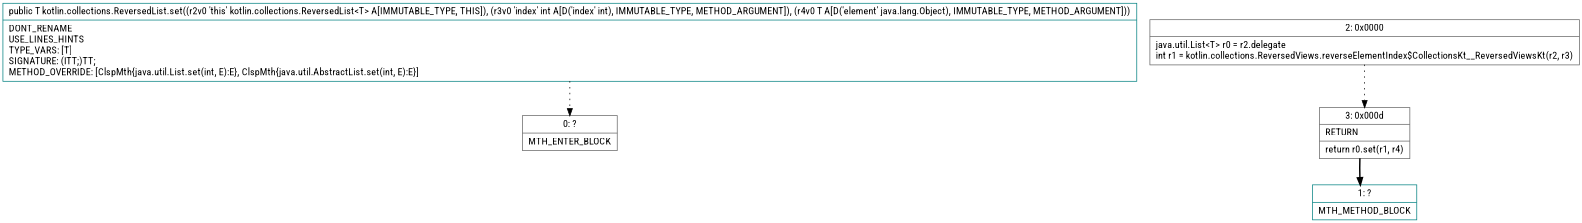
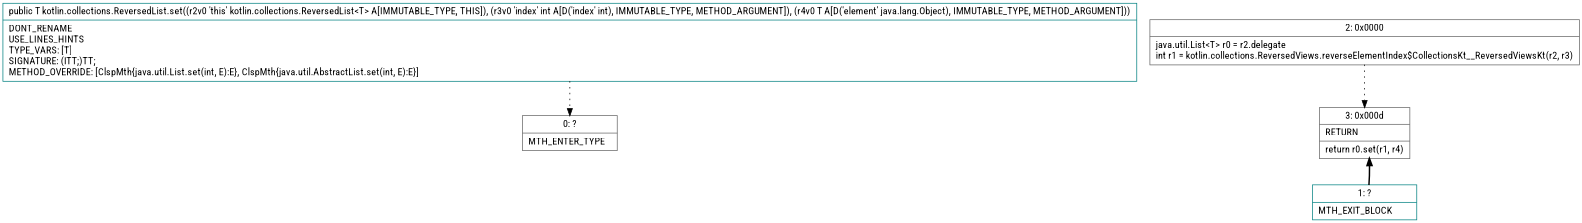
(570, 141) -> (567, 141)
(1360, 168) -> (1369, 175)
(1365, 211) -> (1356, 211)
